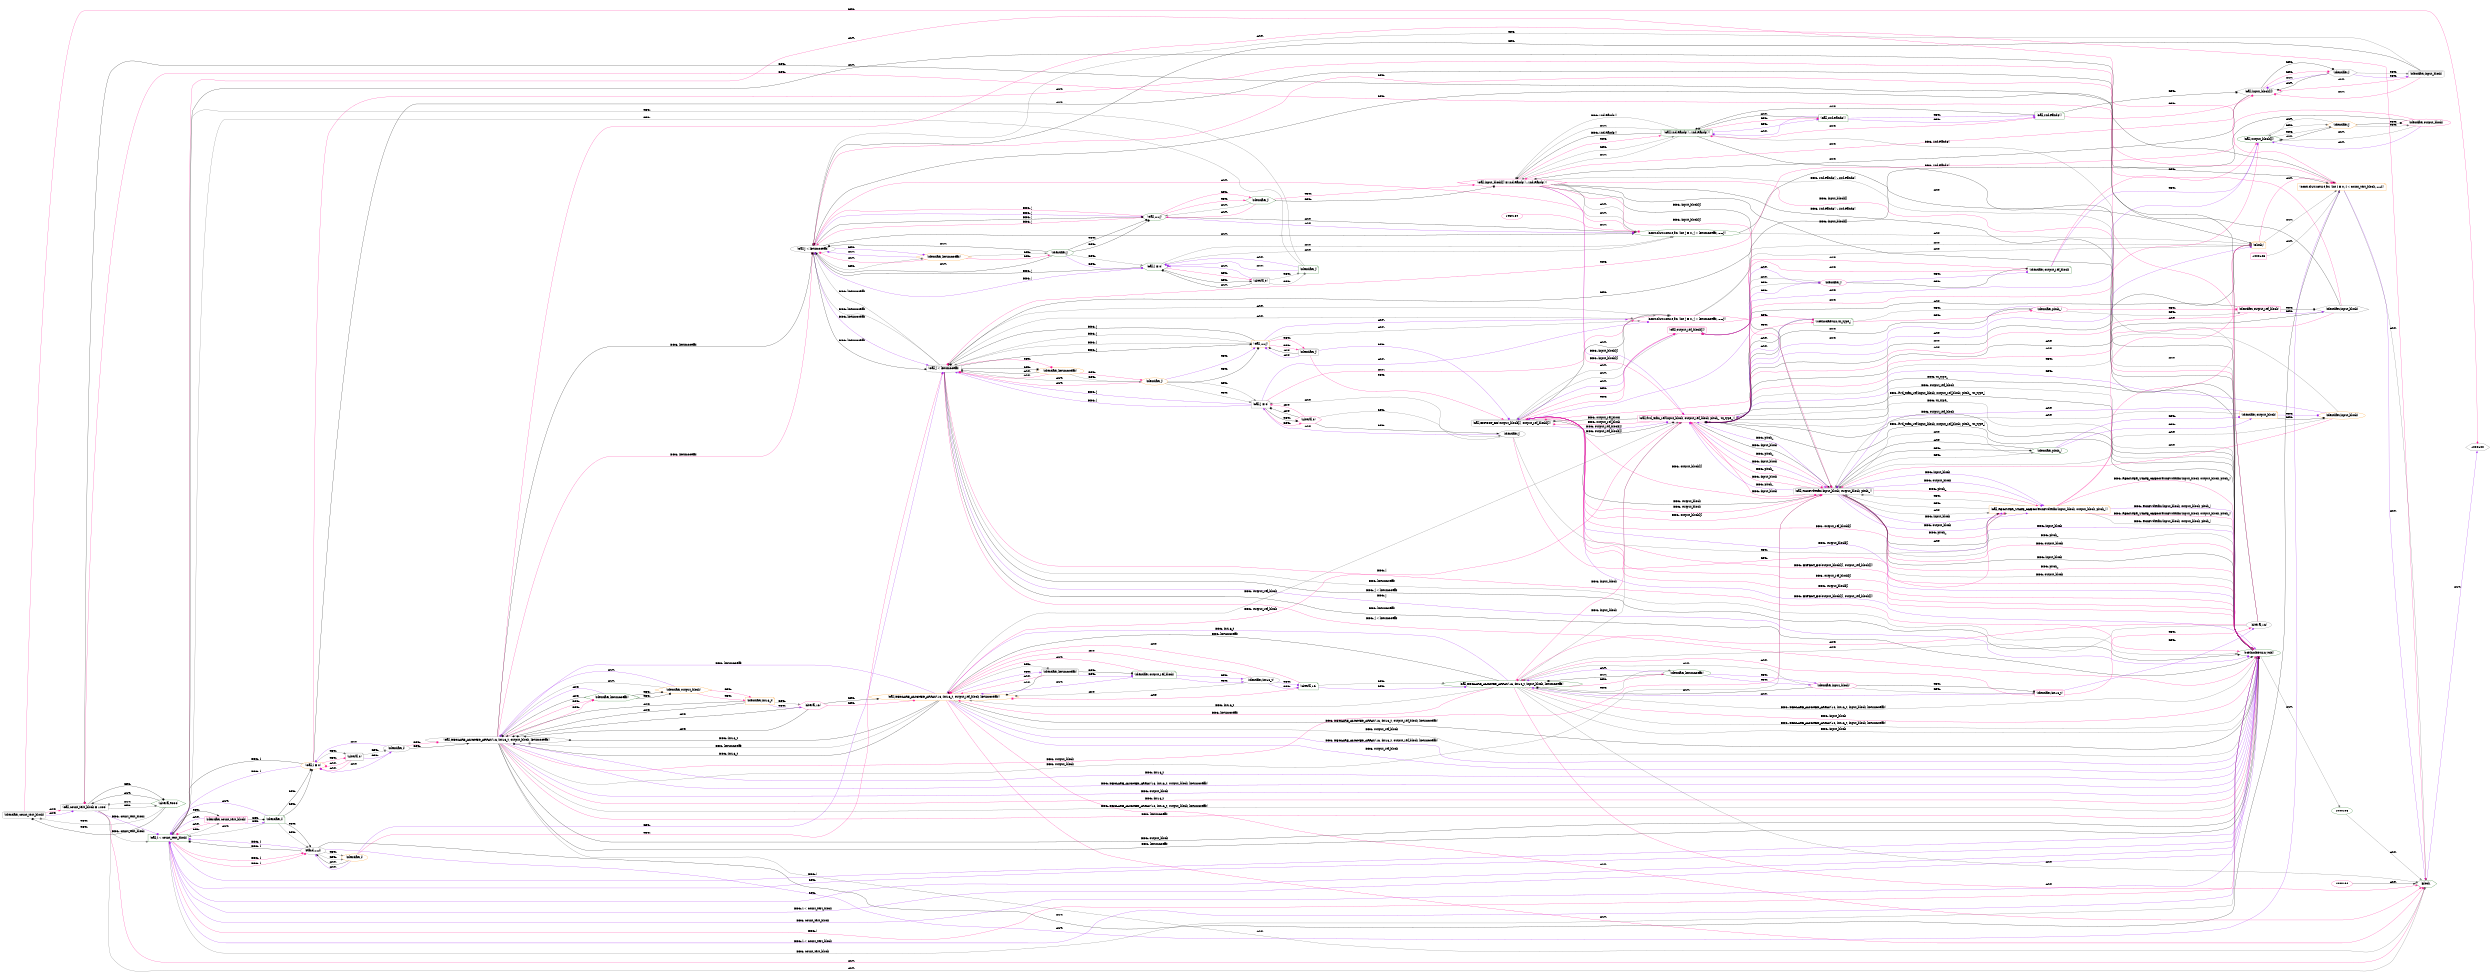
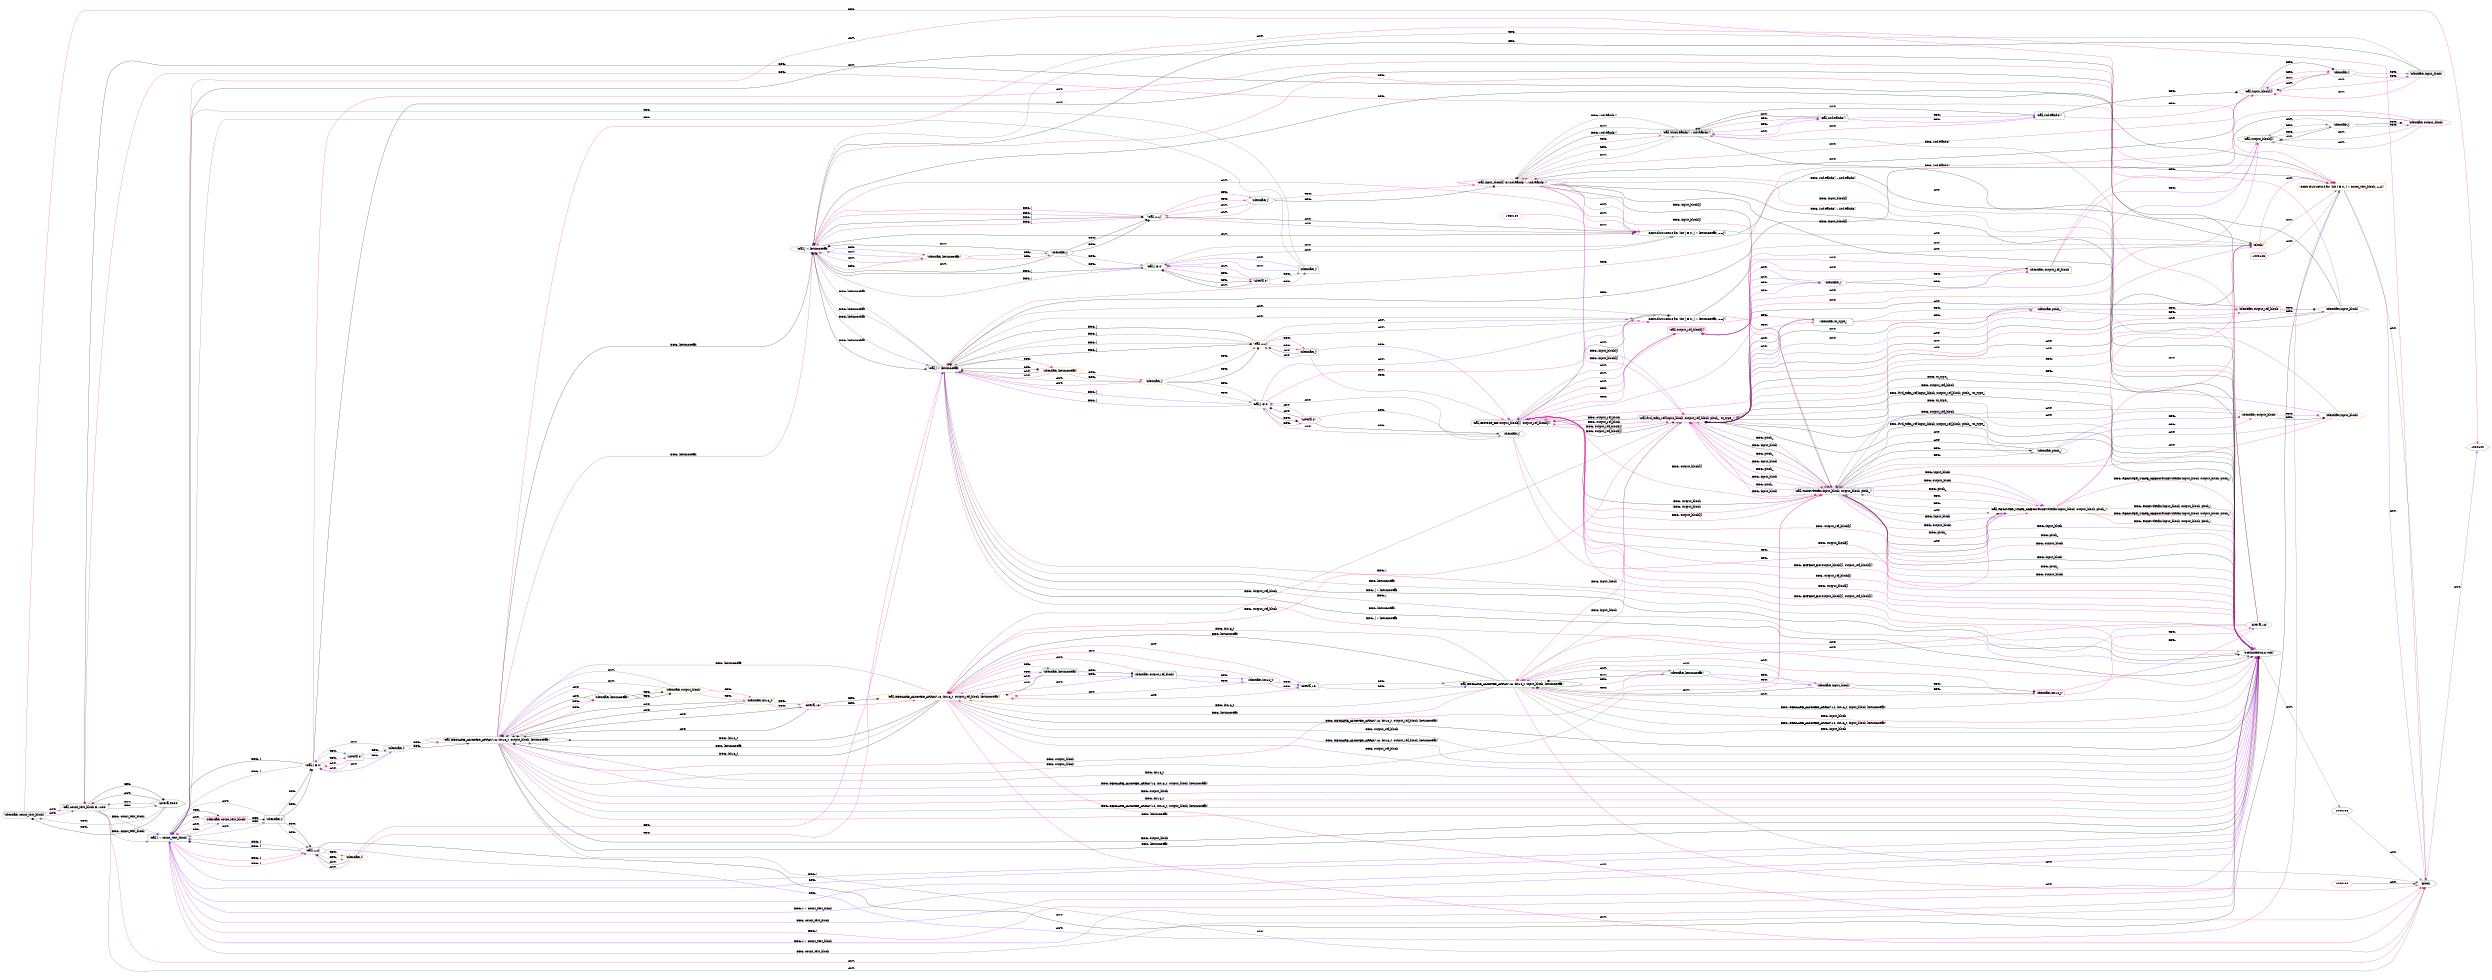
(1687, 133) -> (1687, 133)
(1833, 322) -> (1833, 322)
(313, 851) -> (313, 851)
